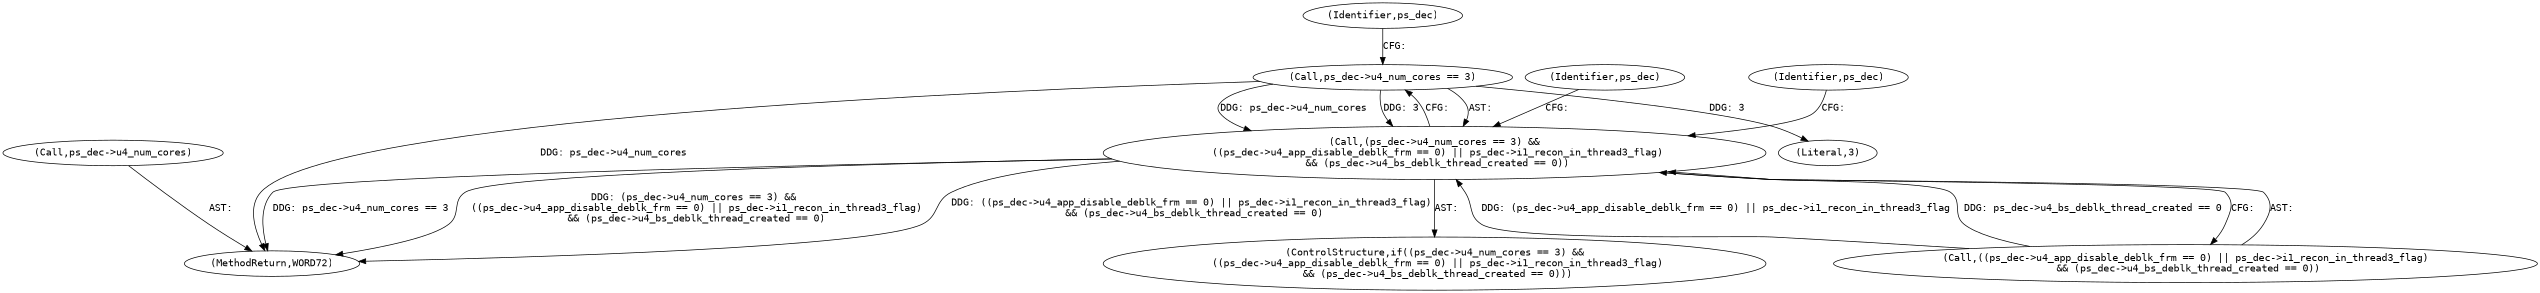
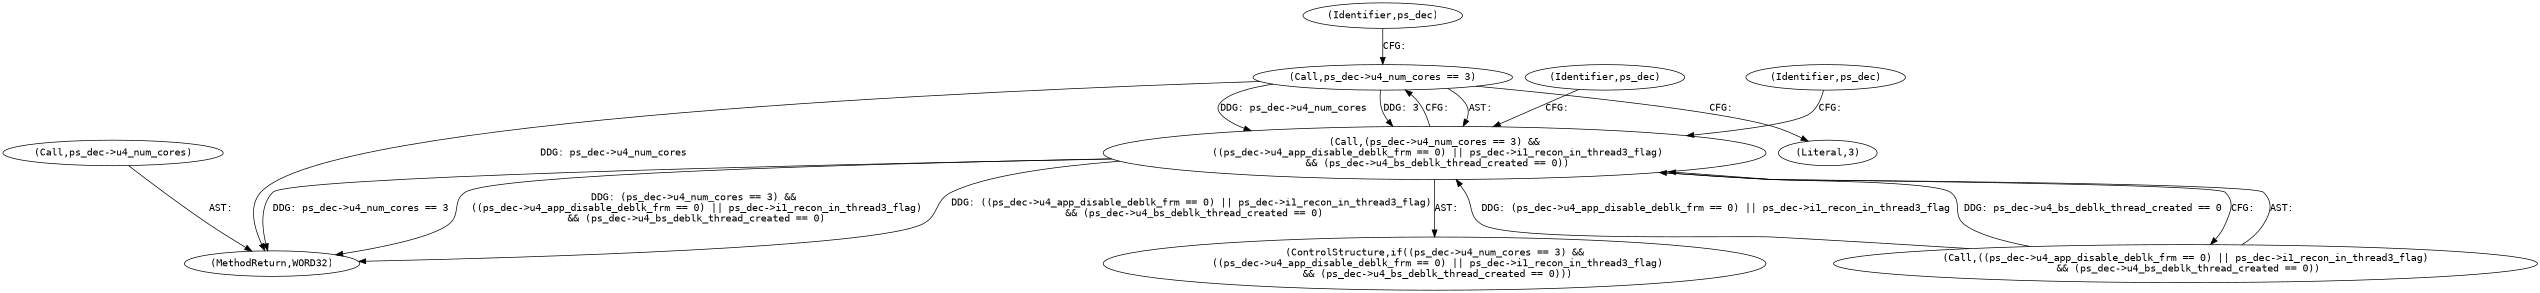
(1727, 108) -> (1724, 108)
(272, 264) -> (272, 264)
